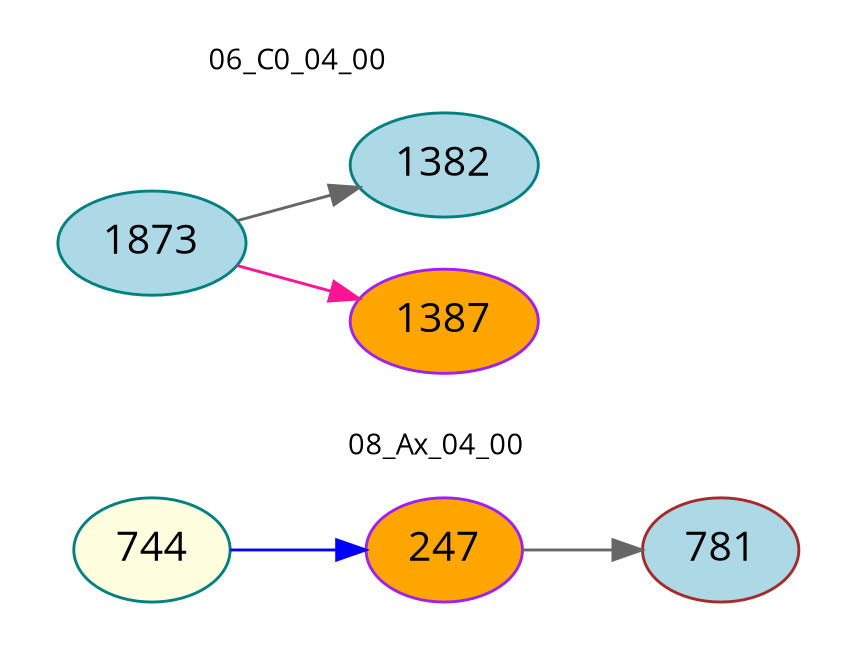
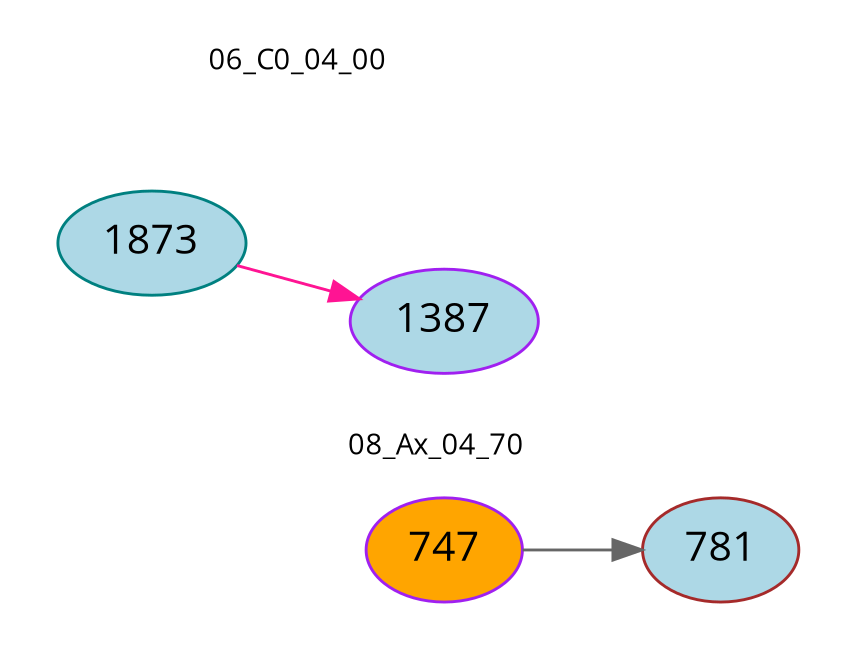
(444, 165) -> none
(444, 321) -> (444, 321)
(436, 447) -> (436, 447)
(152, 550) -> none
(444, 550) -> (444, 550)
